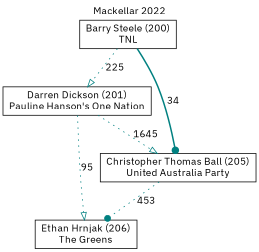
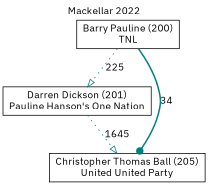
(128, 34) -> (128, 34)
(178, 168) -> (127, 168)
(86, 234) -> none
